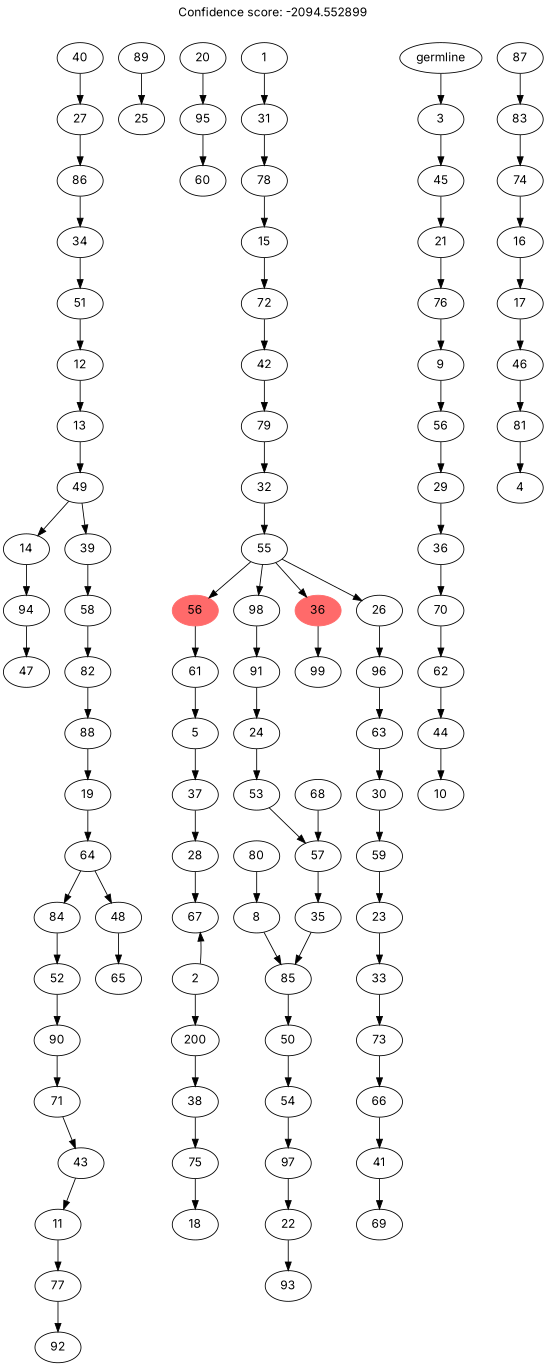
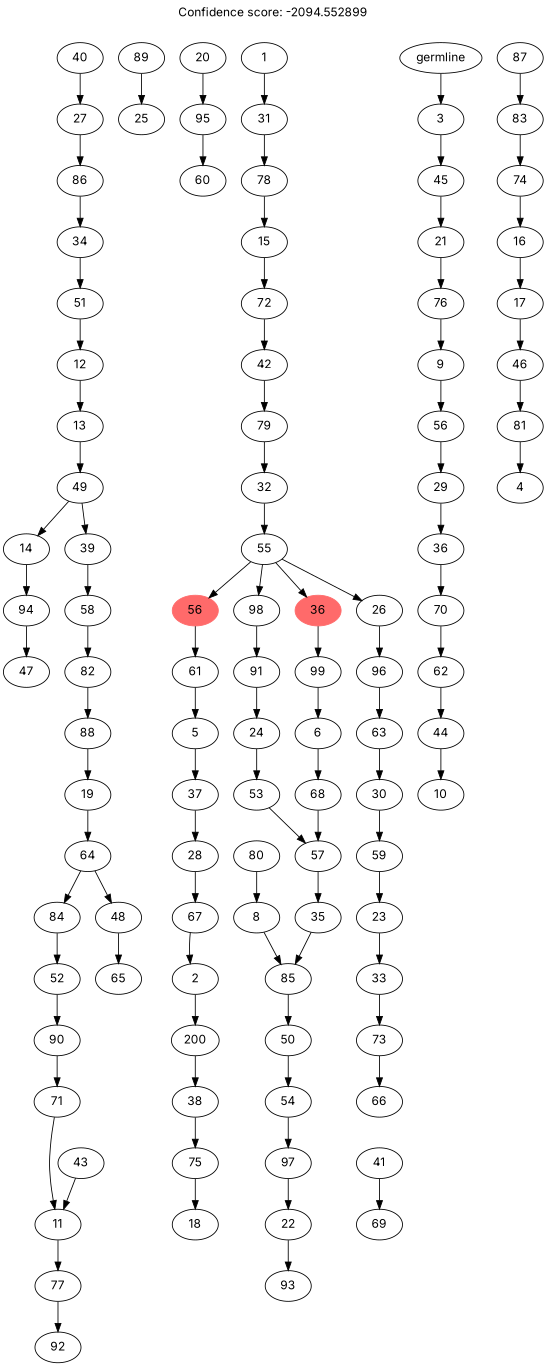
none -> (318, 733)
(201, 952) -> (190, 944)
(67, 1128) -> (50, 1159)
(379, 1128) -> none
